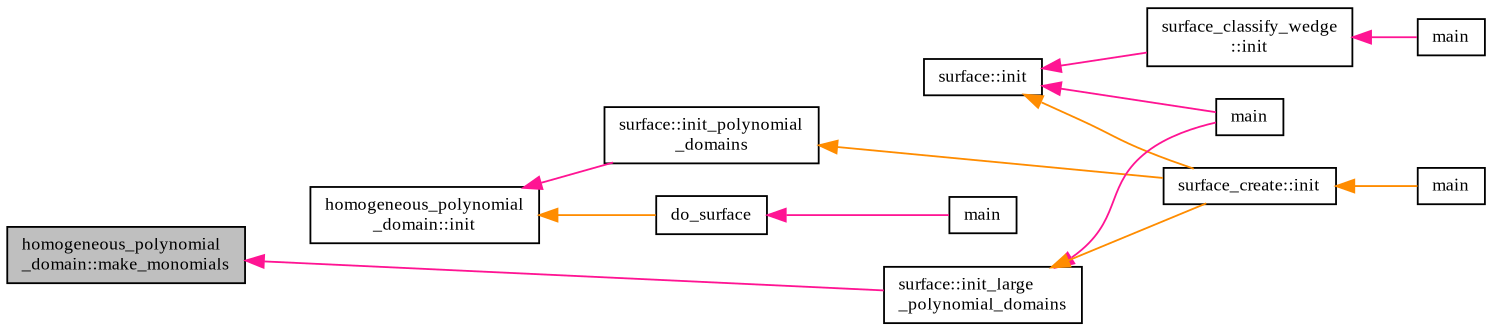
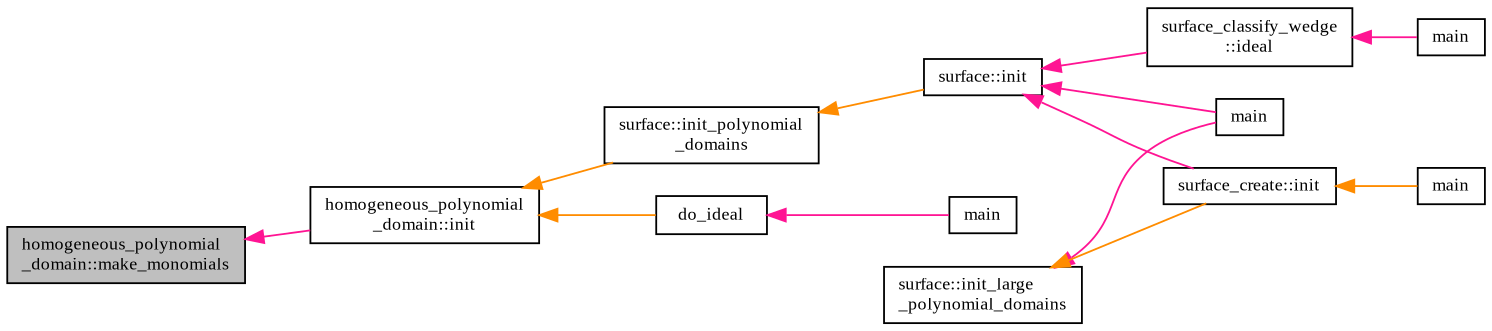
(1250, 37) -> (1250, 37)
(1117, 138) -> (1117, 138)
(1000, 162) -> (881, 99)
(577, 173) -> (577, 173)
(712, 215) -> (712, 215)
(574, 276) -> (287, 234)
